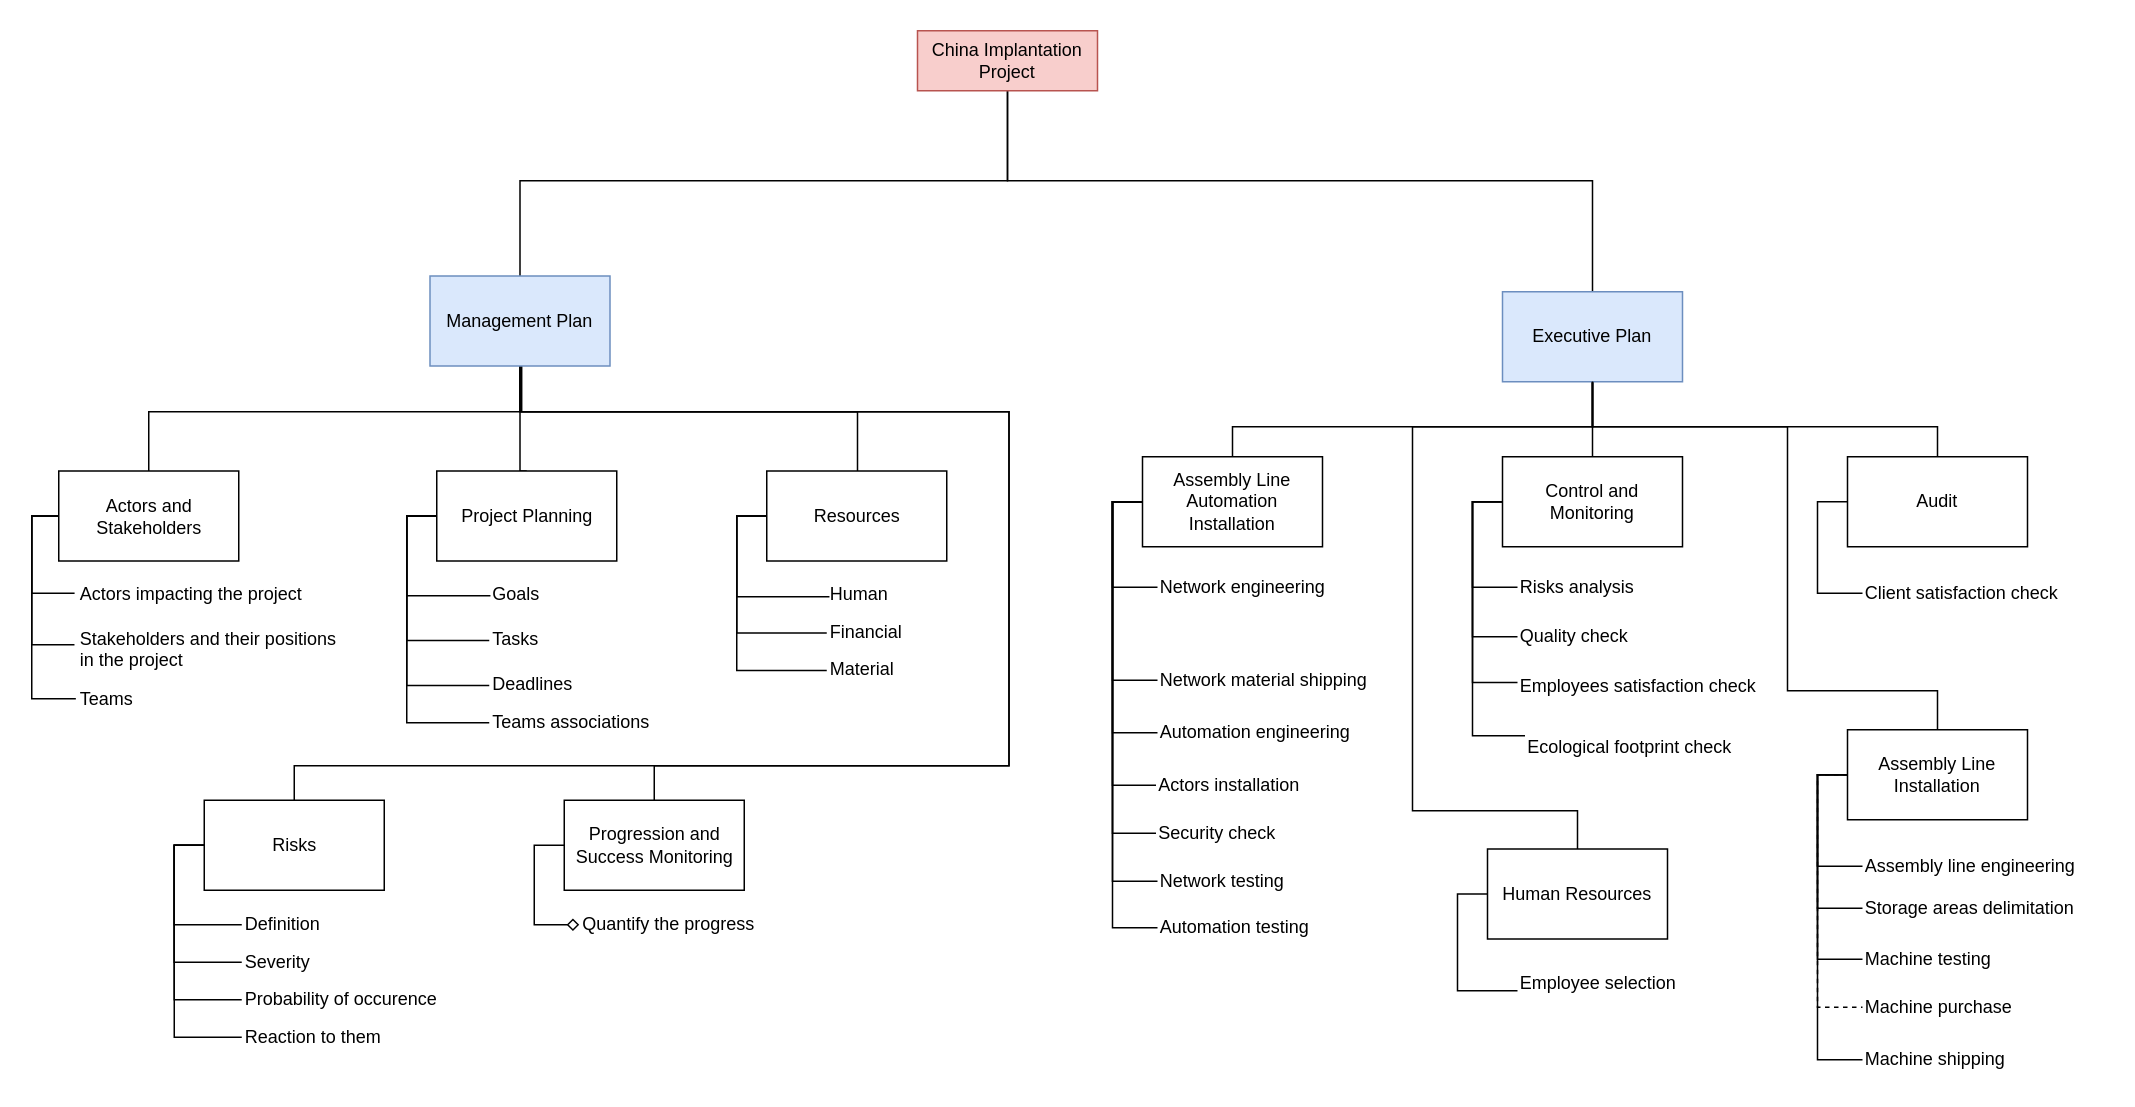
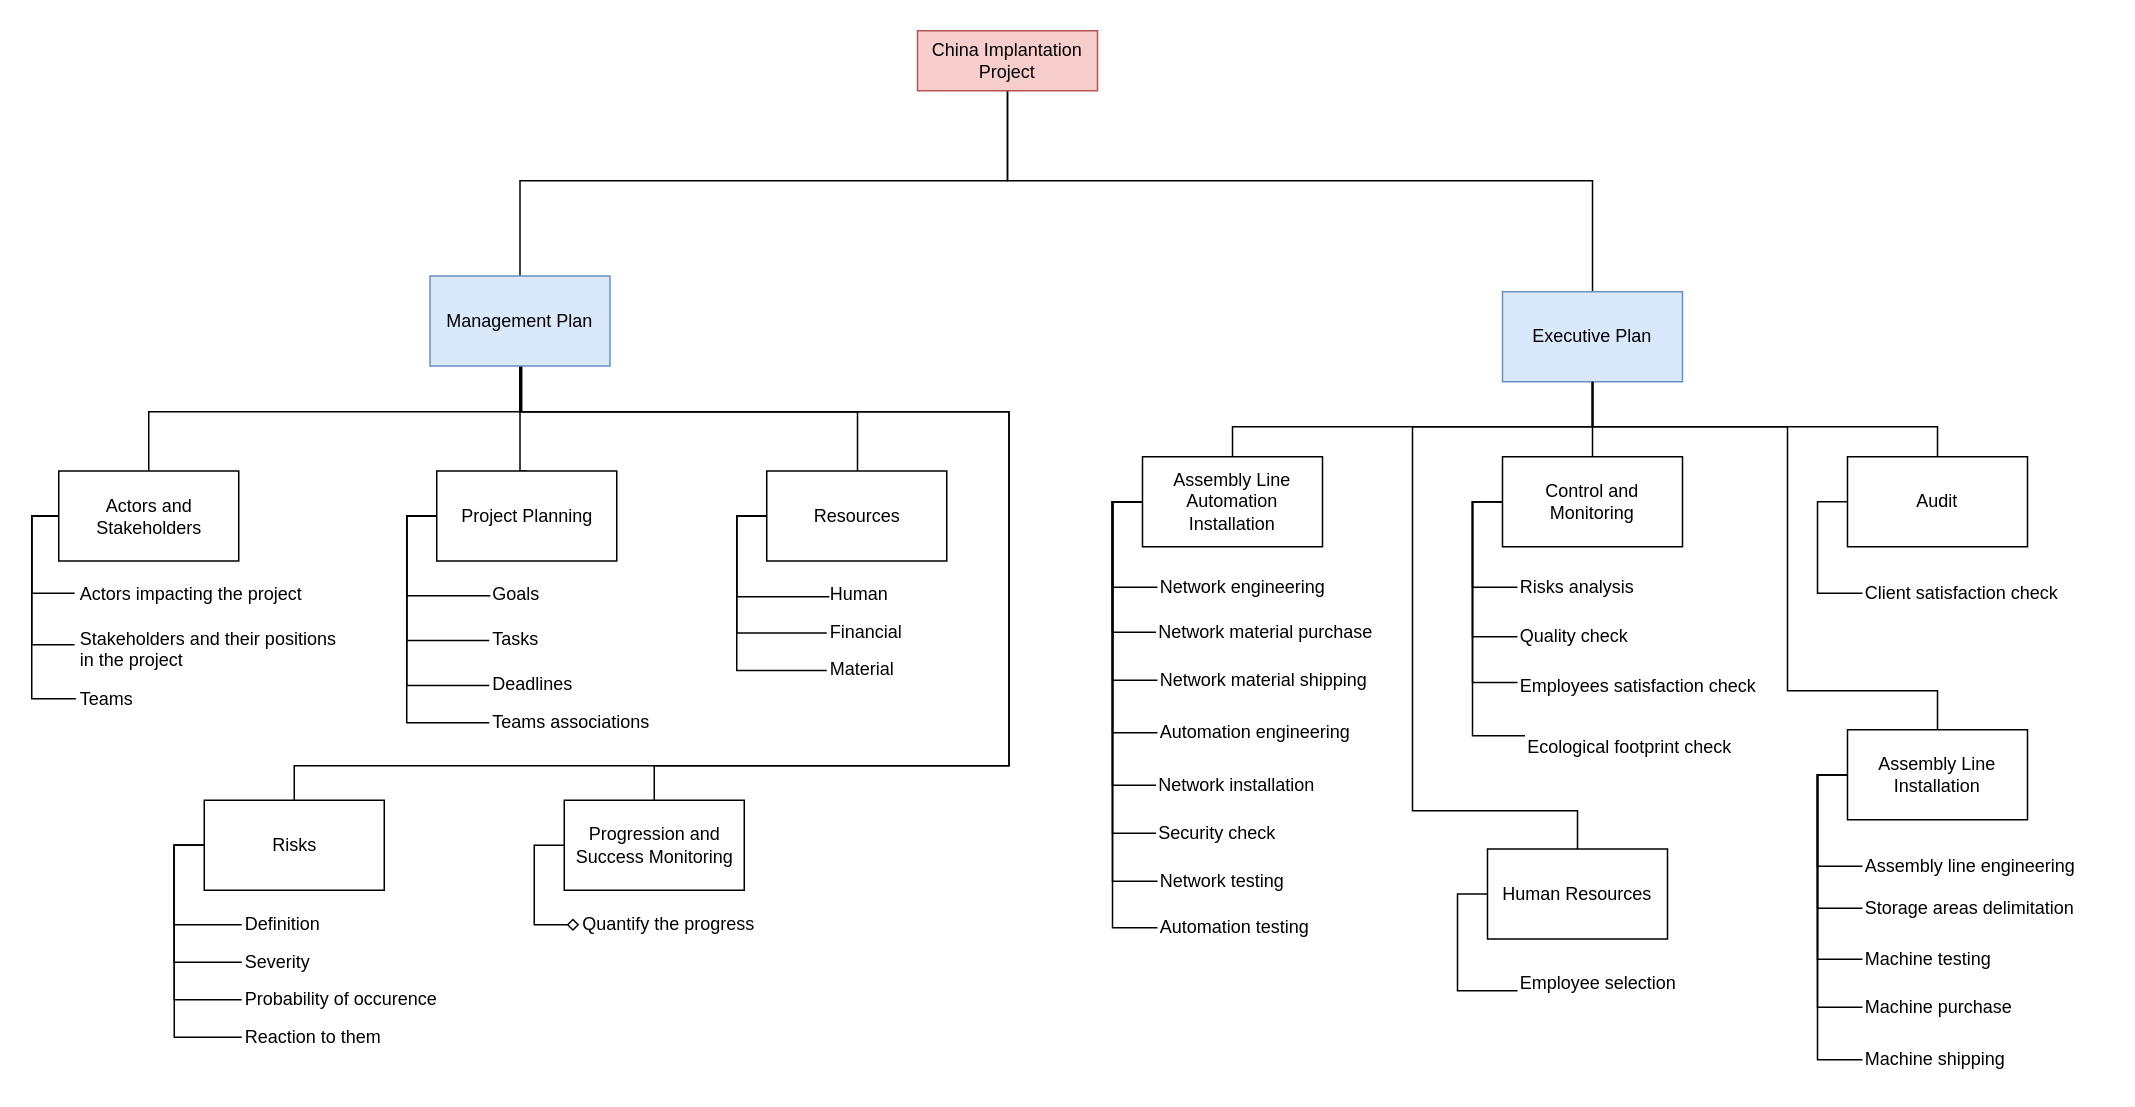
none -> (1136, 632)
none -> (1276, 632)
(1243, 786) -> (1248, 786)
(1841, 1007) -> (1841, 1007)
